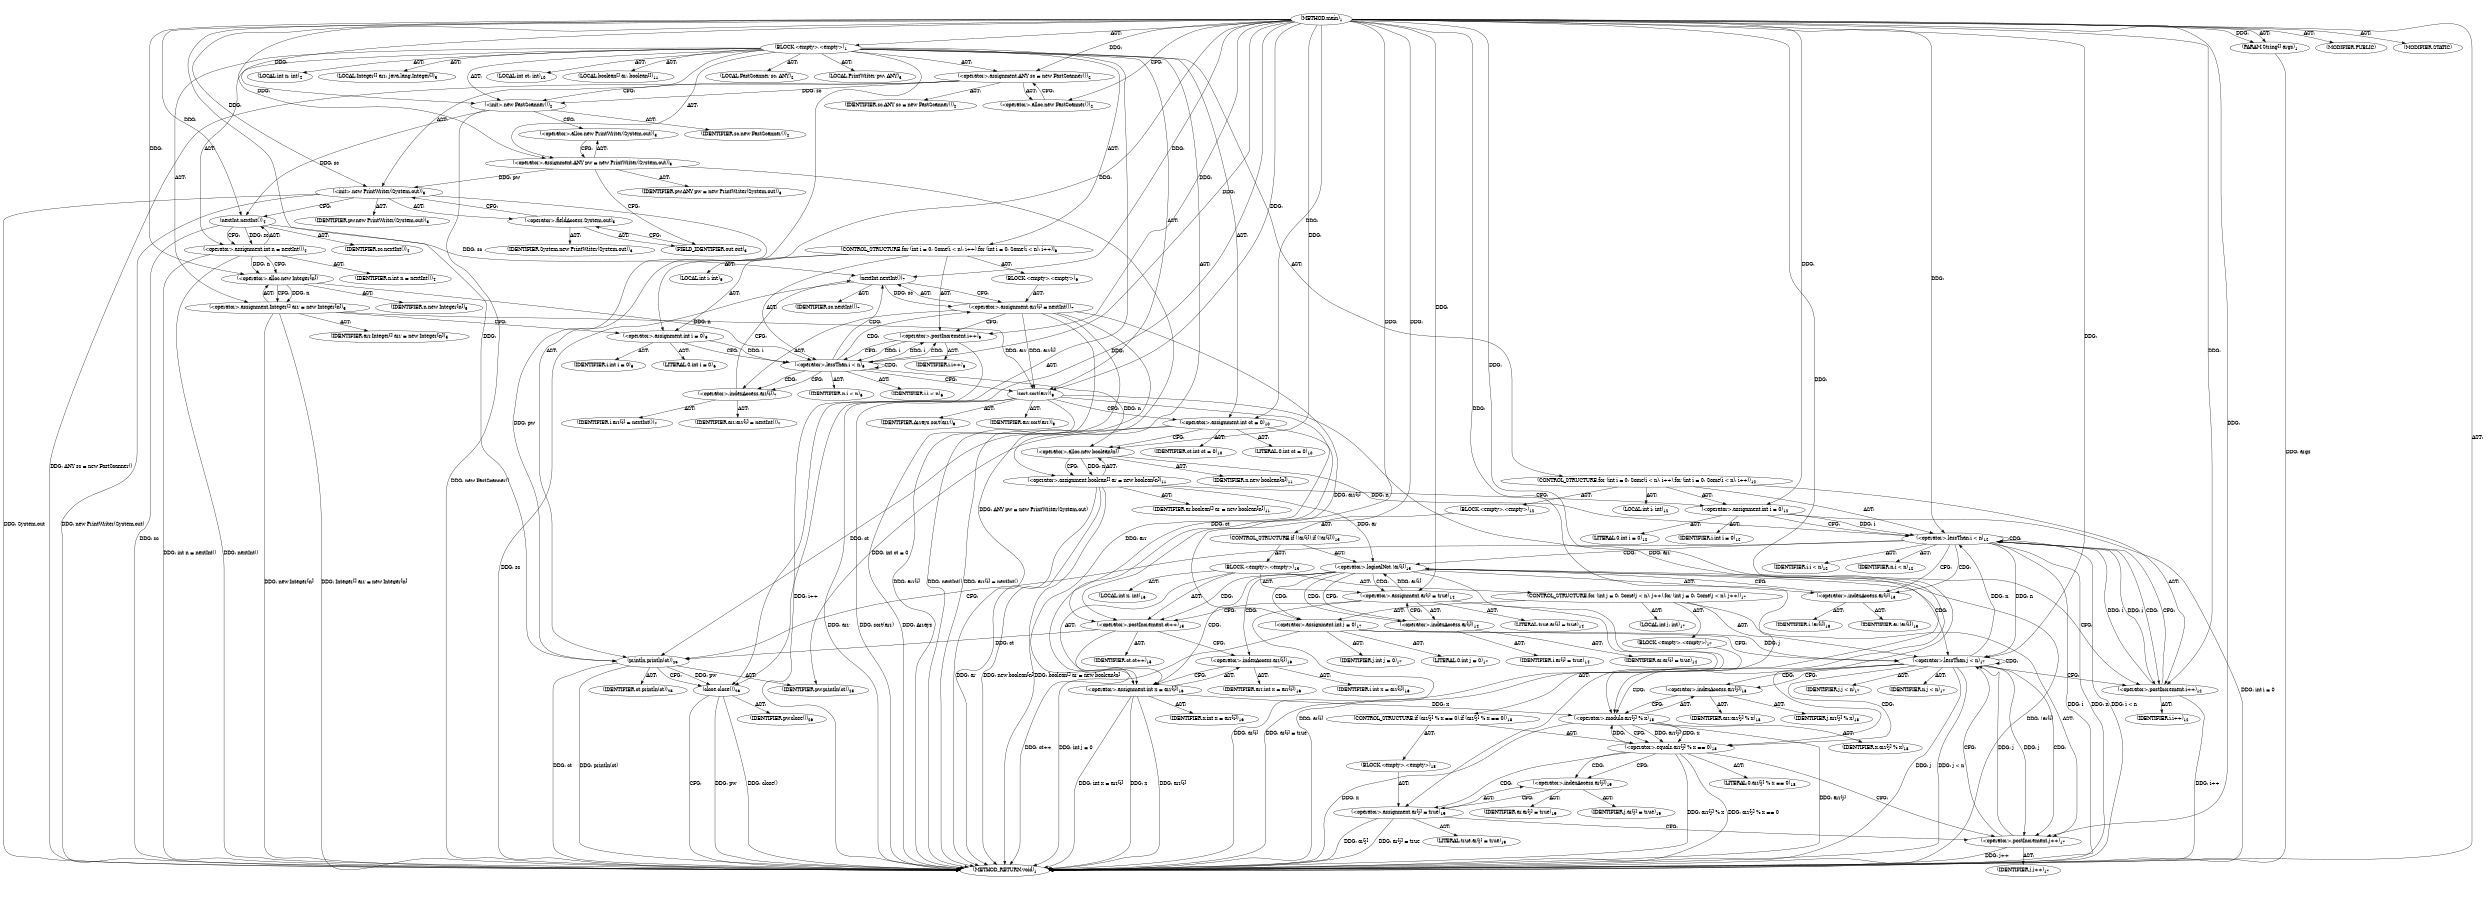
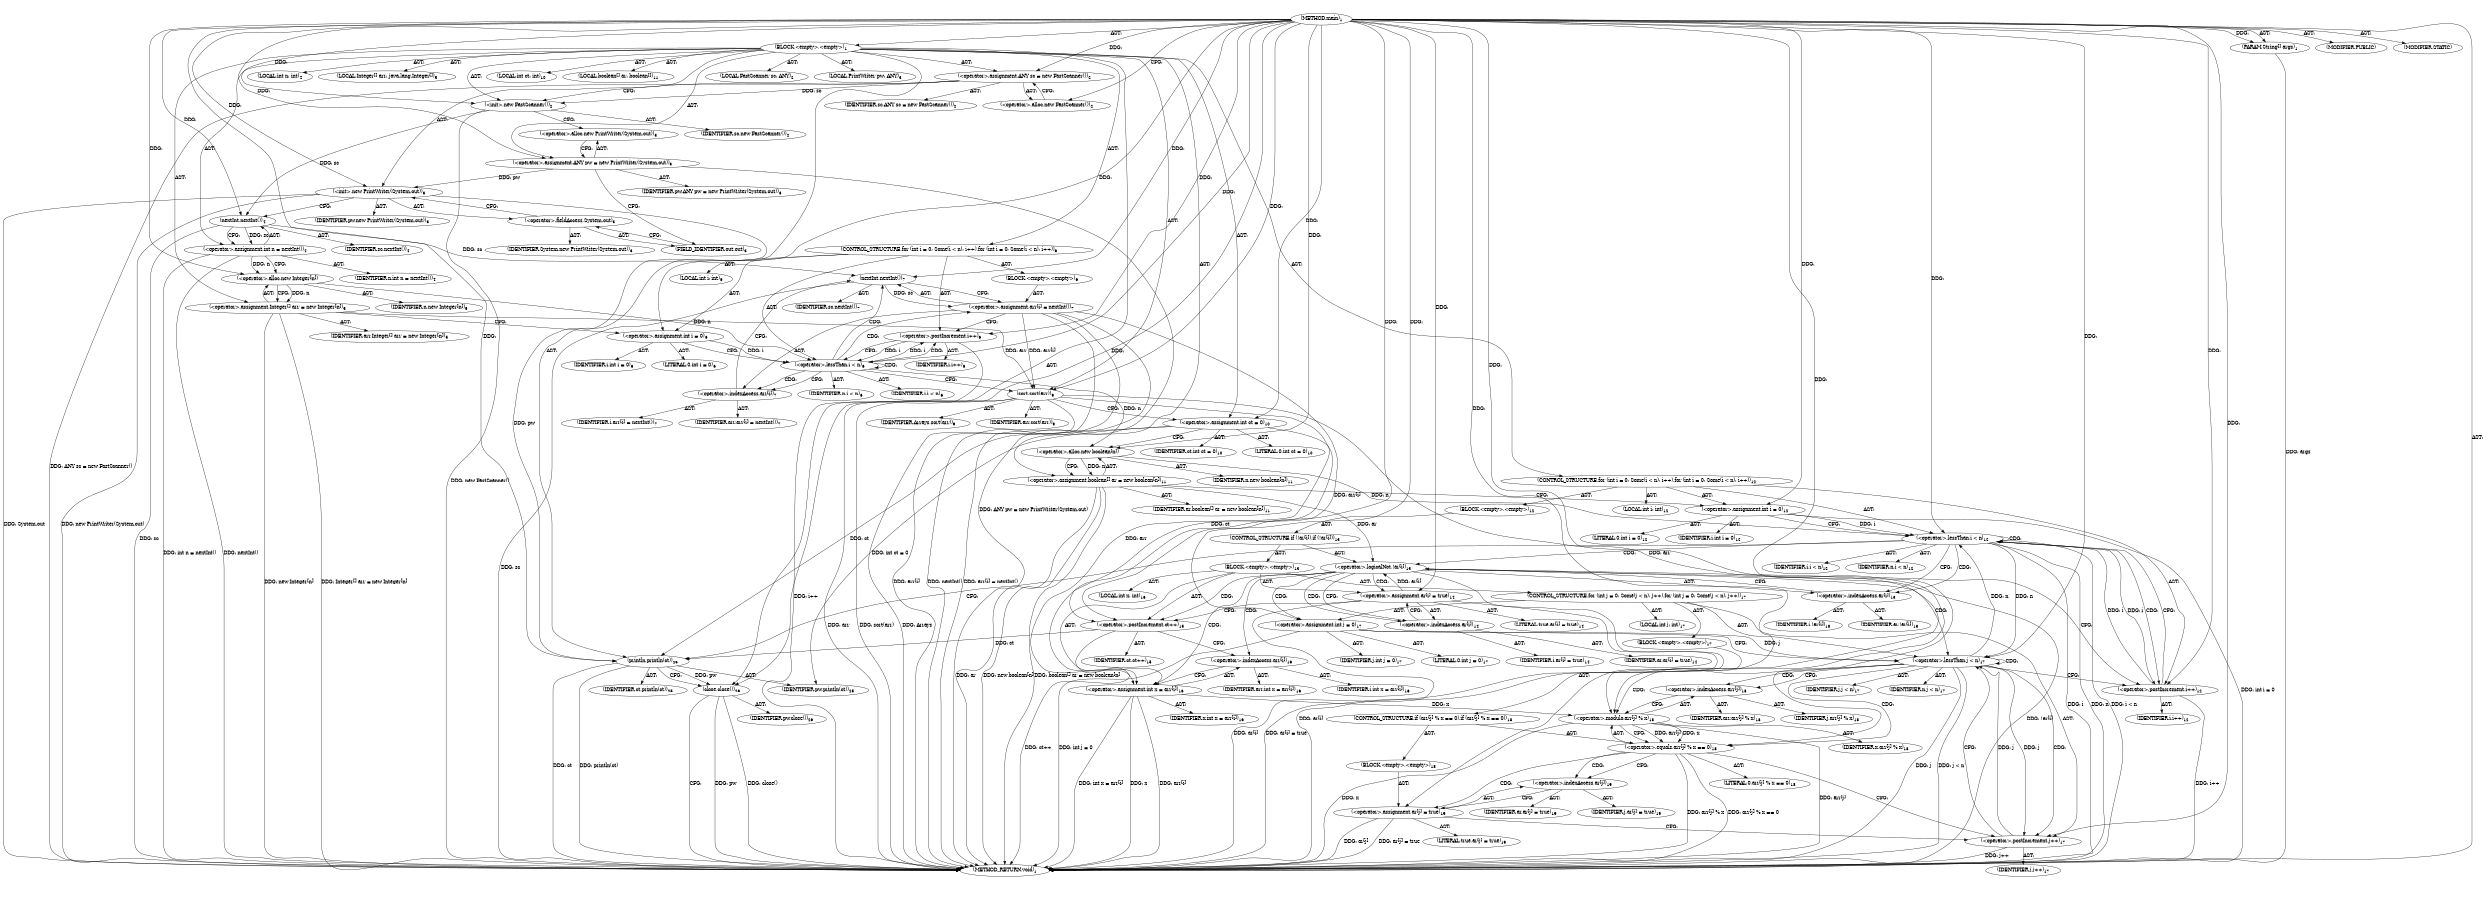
(1620, 734) -> (1620, 734)
